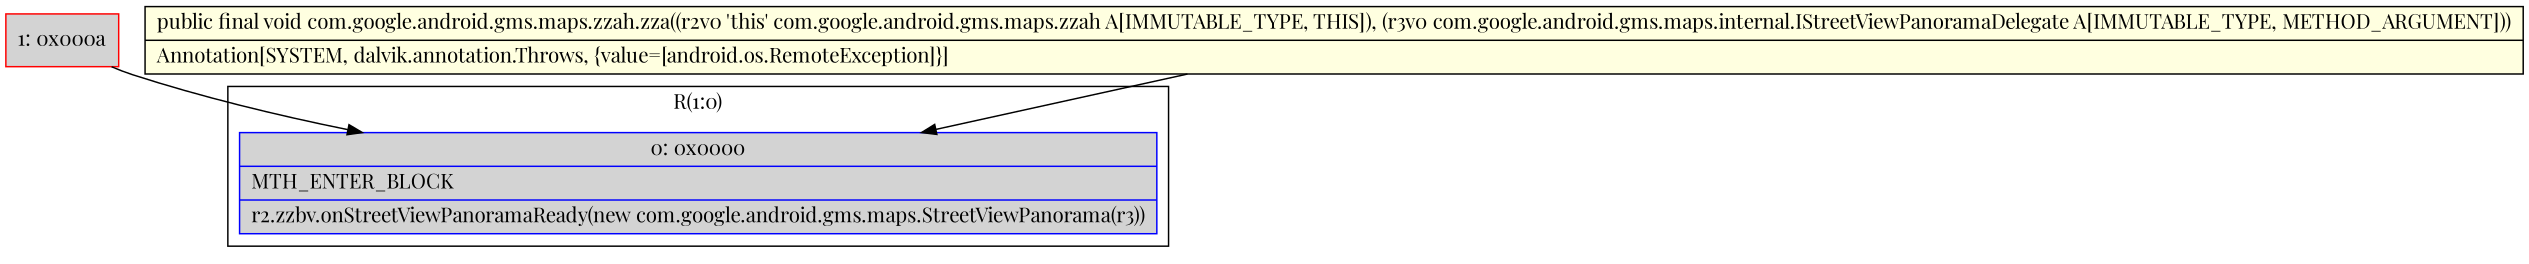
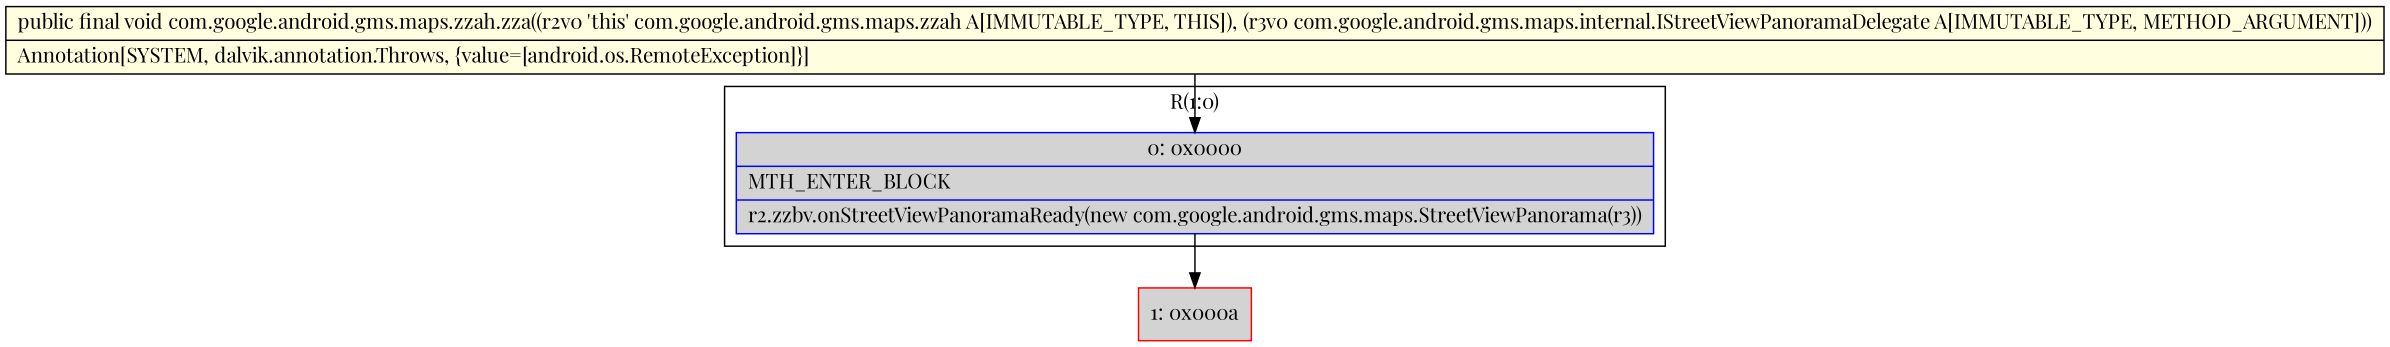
(217, 99) -> (1195, 255)
